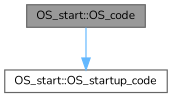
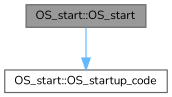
(86, 16) -> (86, 16)
